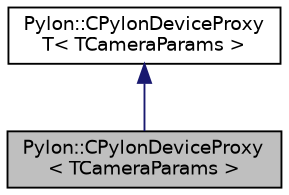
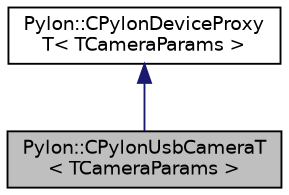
(144, 159) -> (144, 159)
